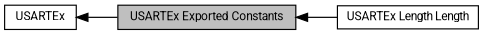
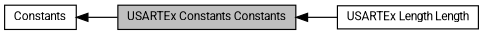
(40, 17) -> (40, 17)
(207, 17) -> (207, 17)
